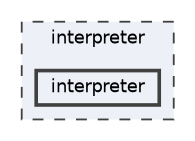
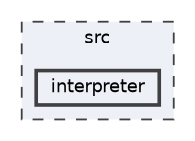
(98, 39) -> (98, 39)
